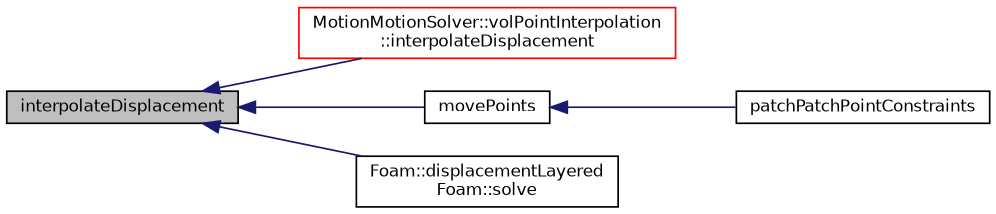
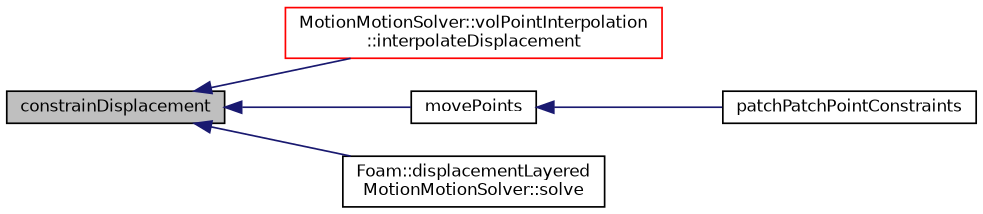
(122, 107) -> (116, 107)
(487, 182) -> (474, 182)
